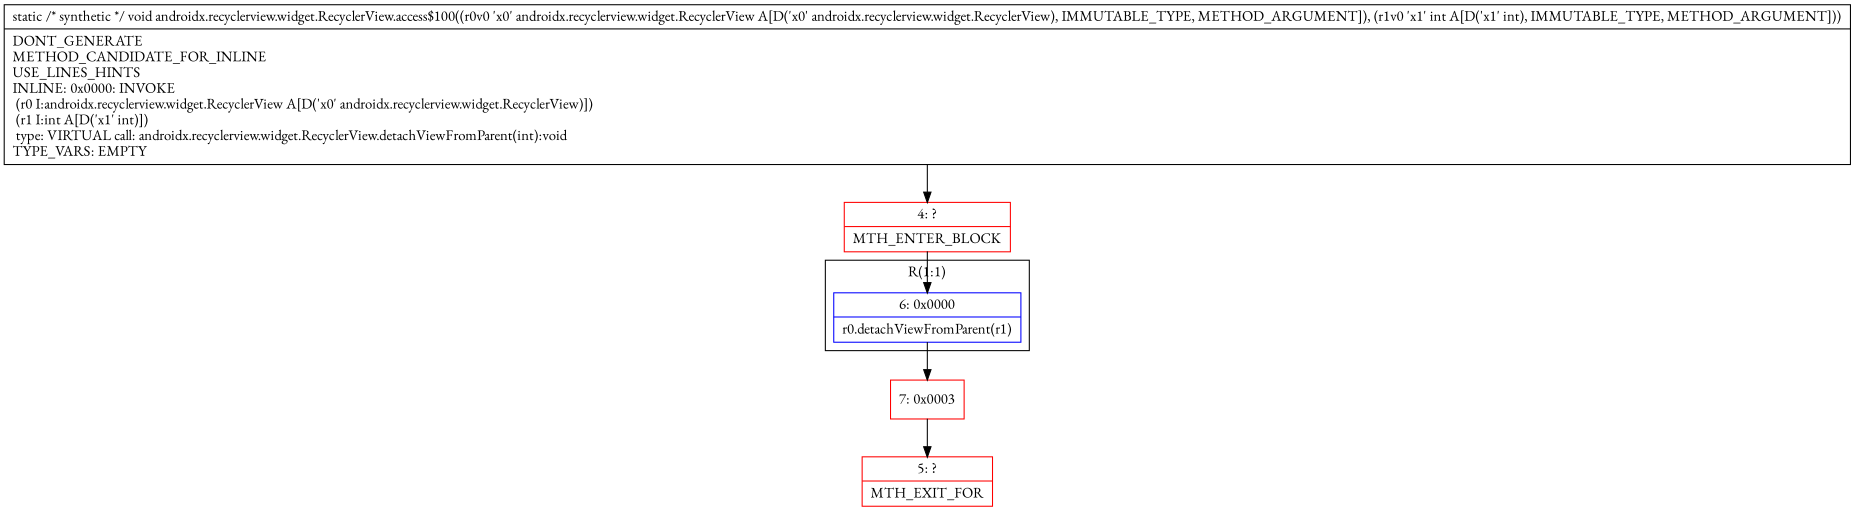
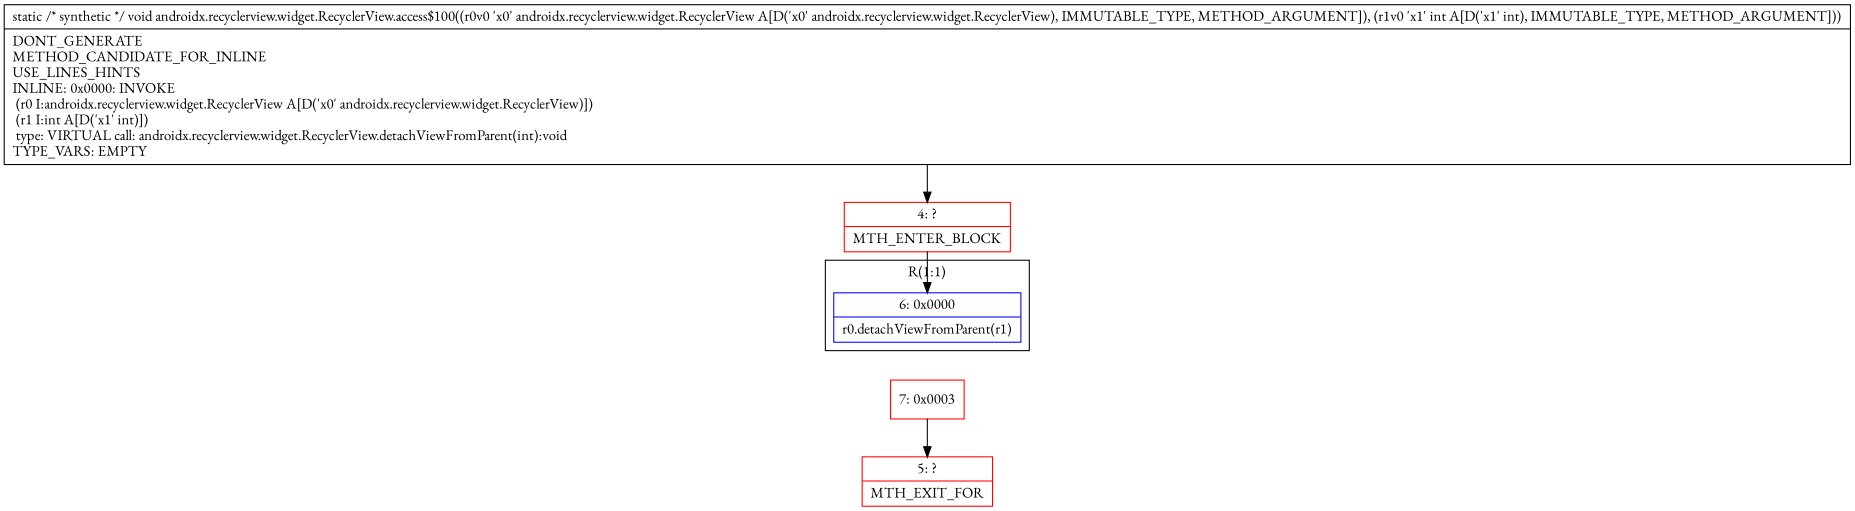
(927, 357) -> none
